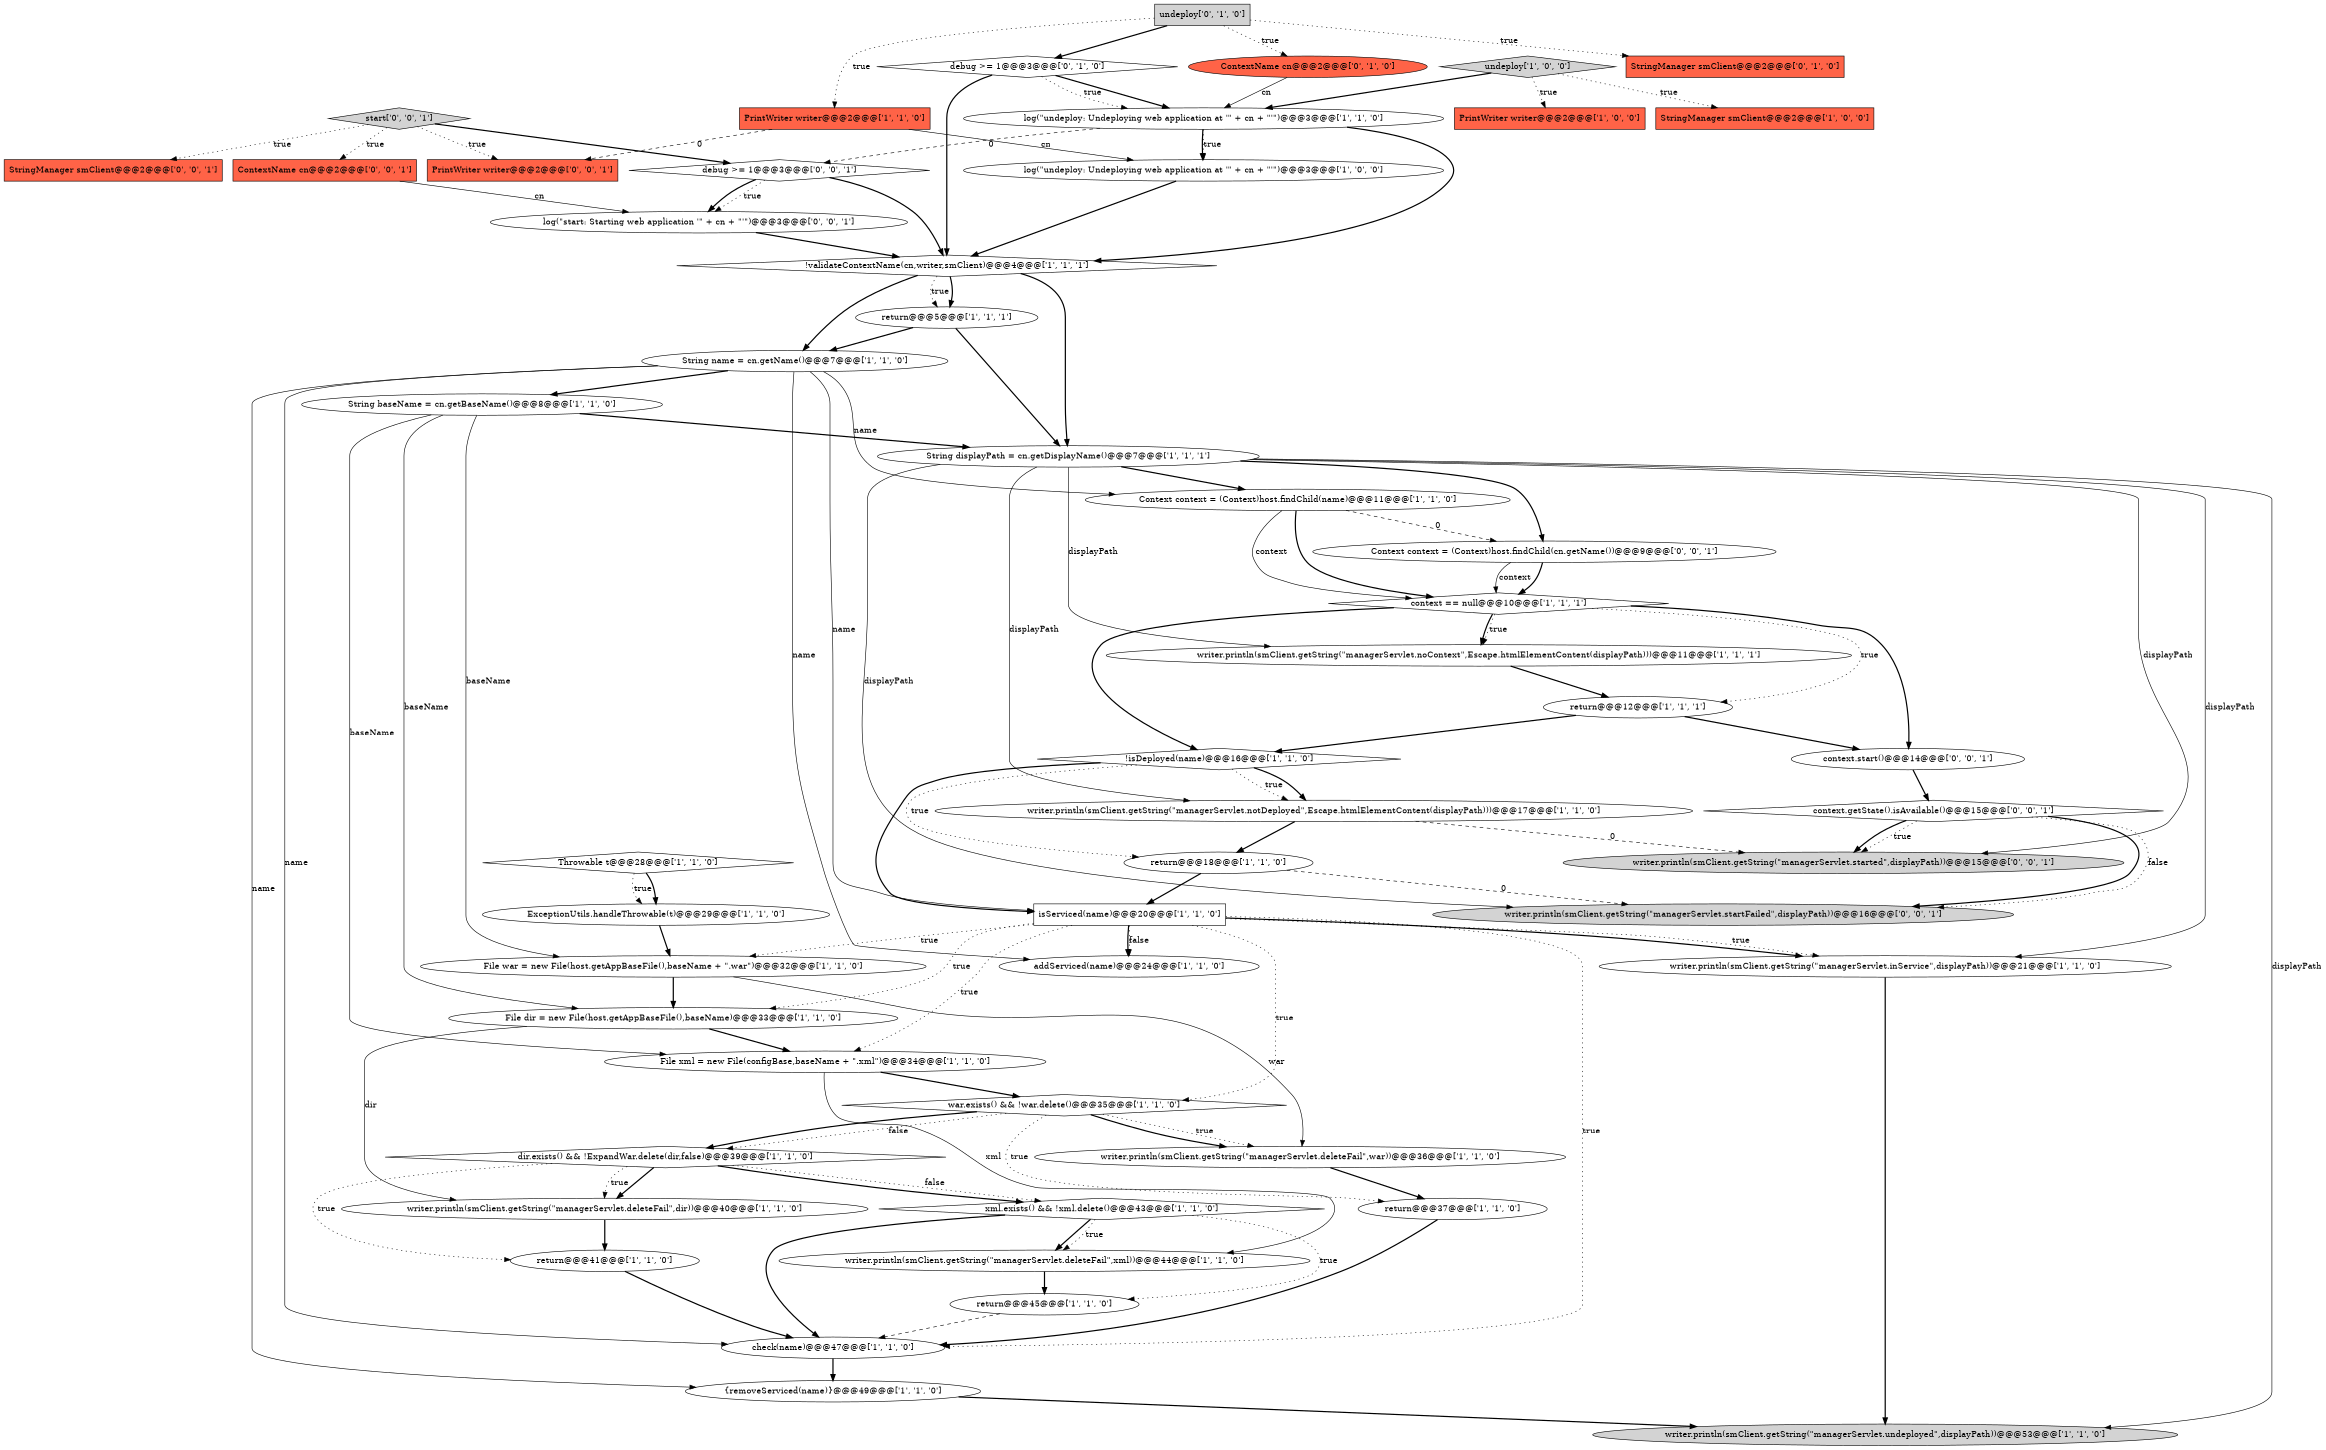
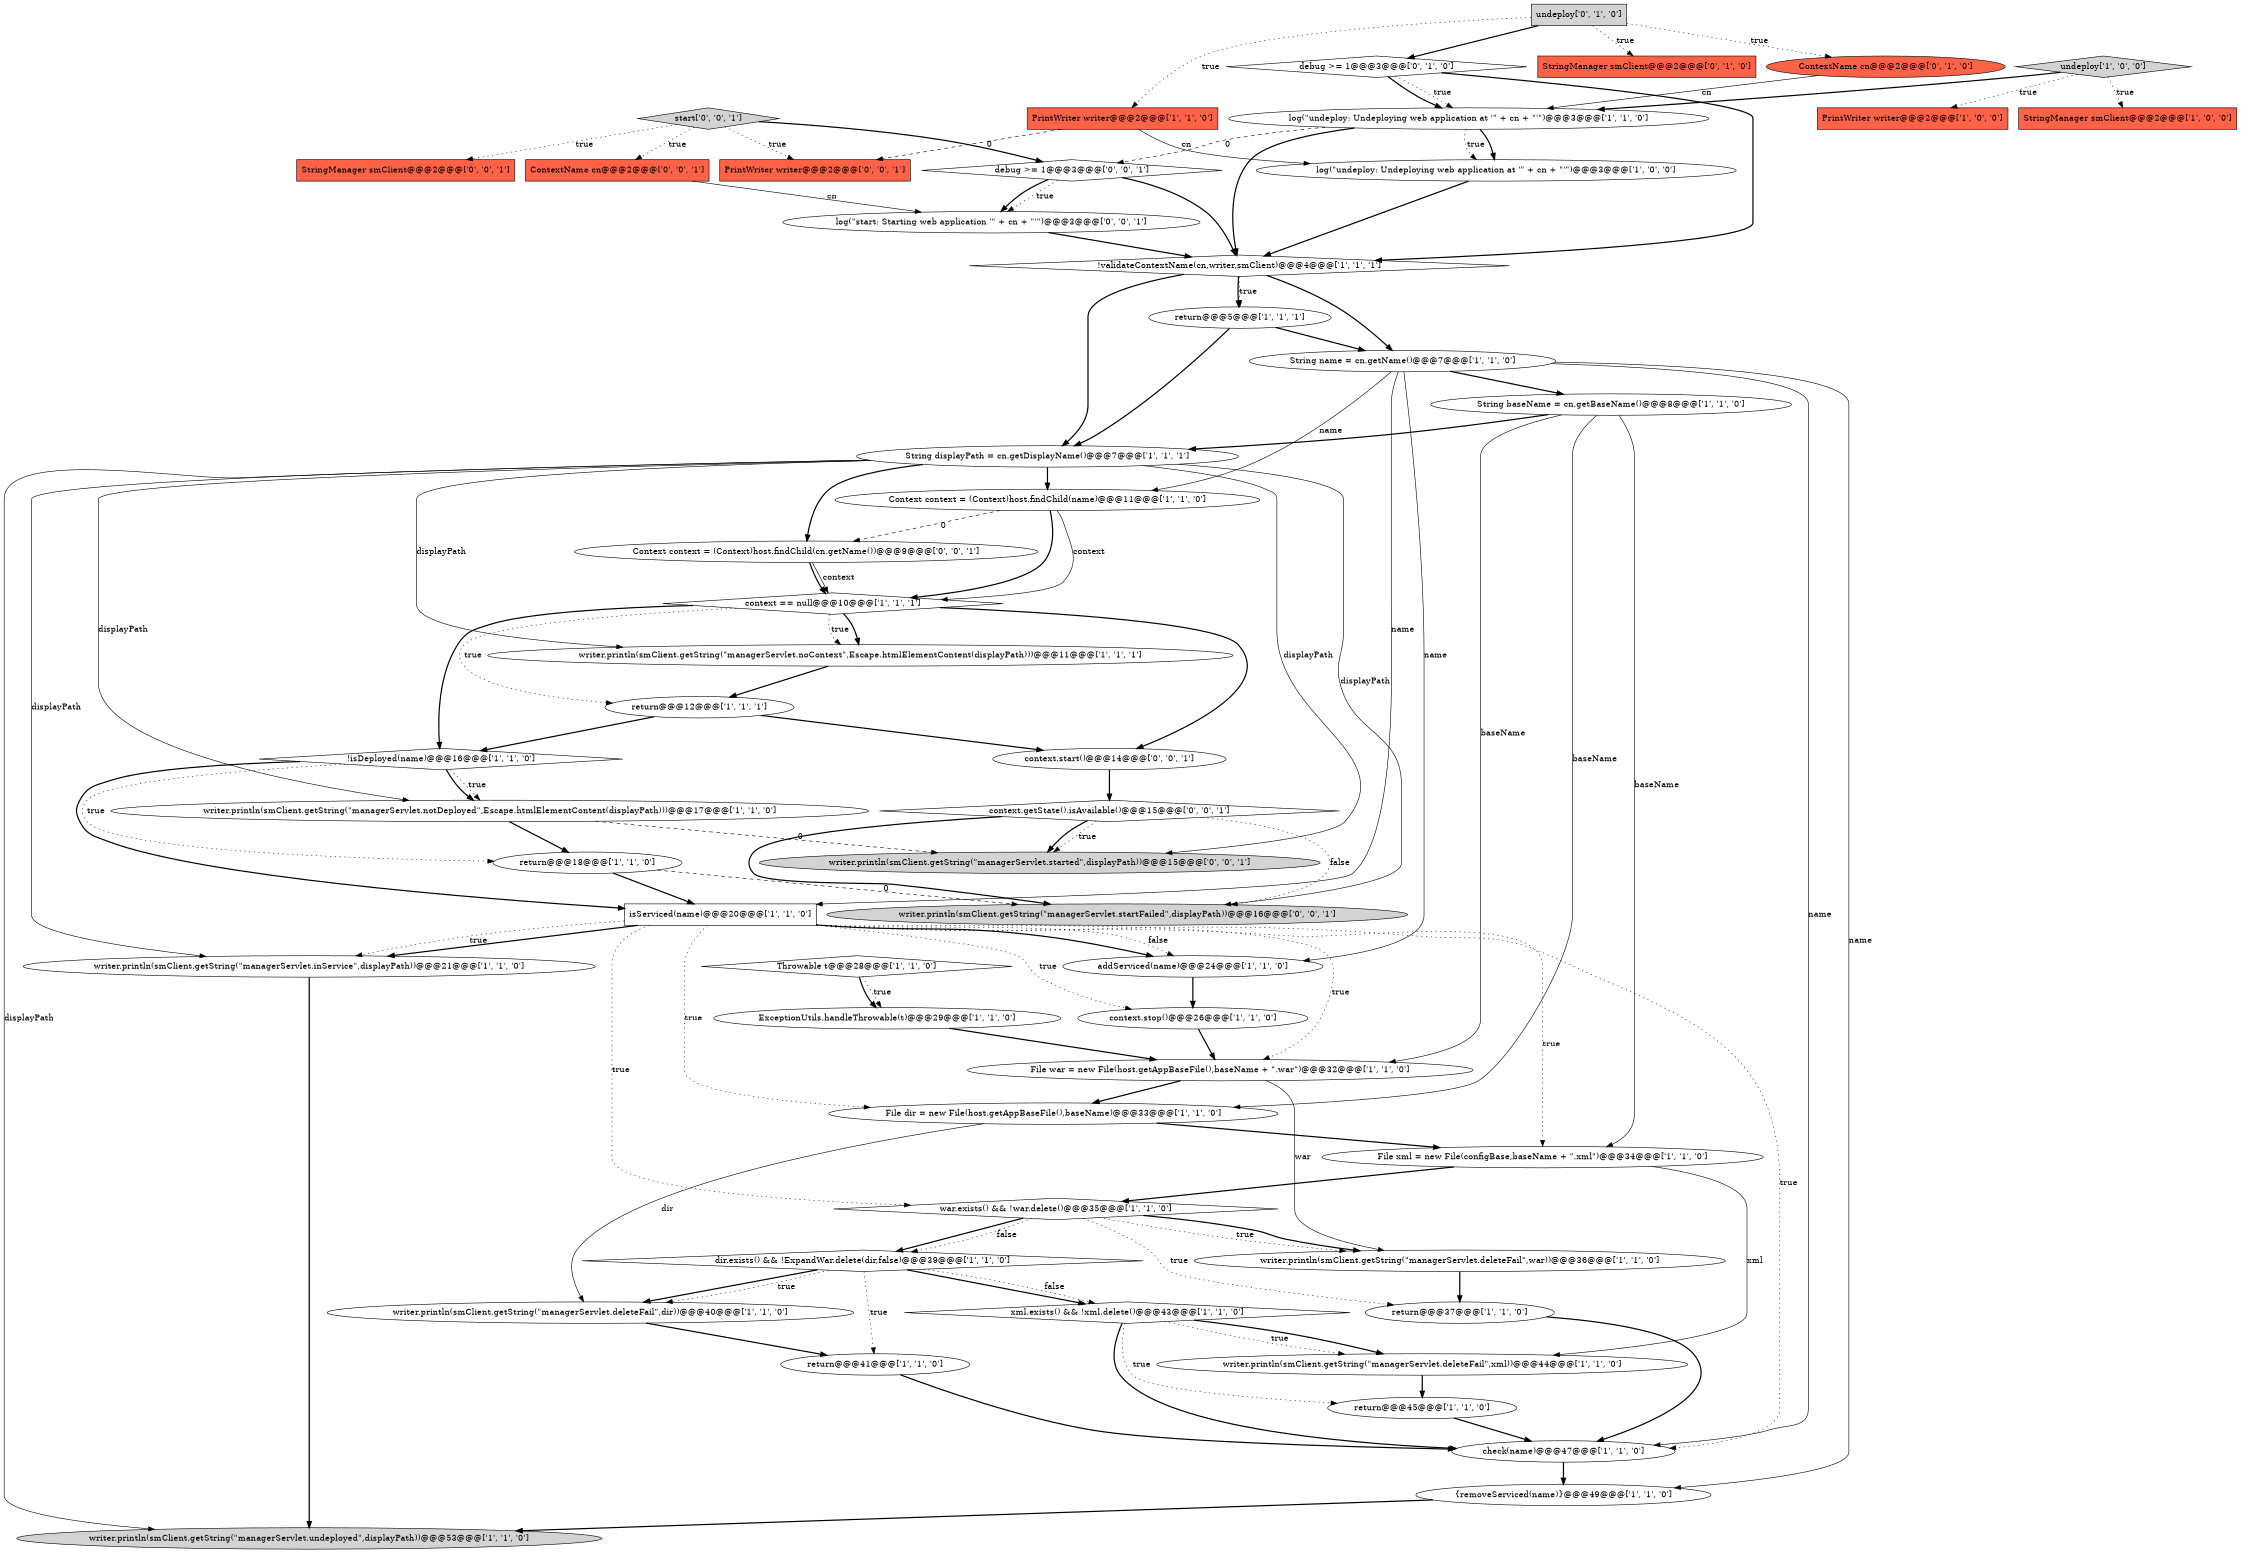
none -> (1193, 1018)
(942, 1325) -> (1490, 1429)
